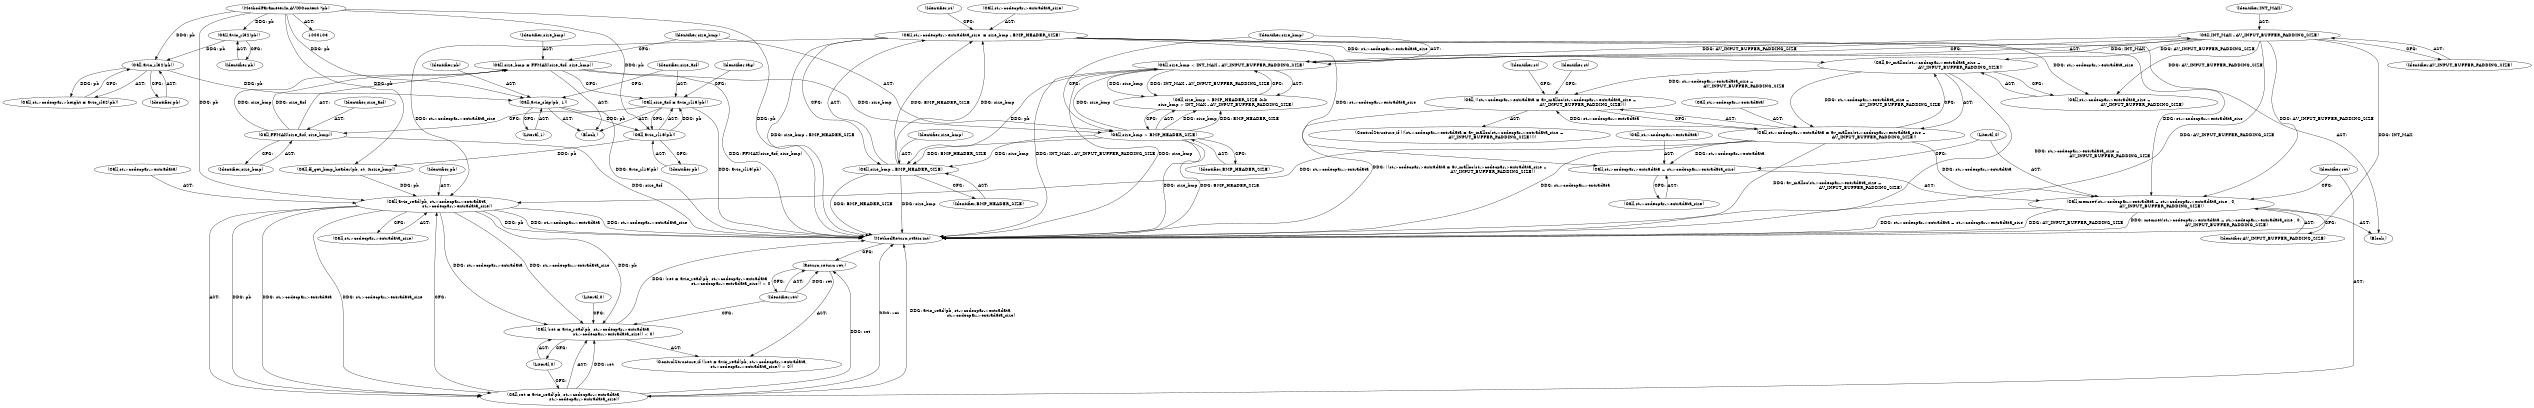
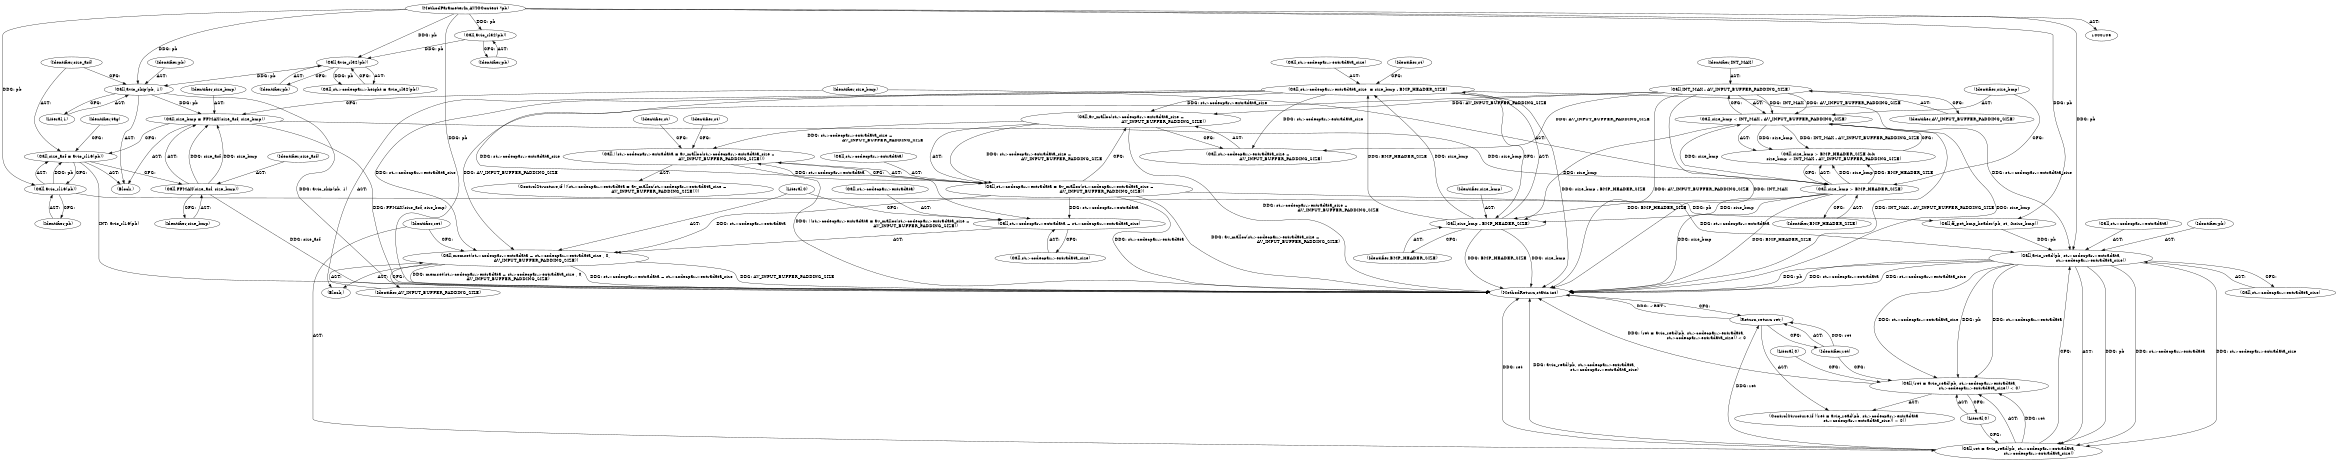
(597, 119) -> (175, 104)
(1020, 119) -> (1580, 173)
(637, 170) -> (323, 189)
(740, 170) -> (119, 224)
none -> (1649, 312)
